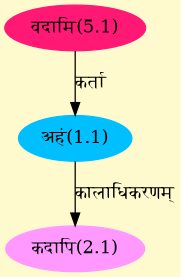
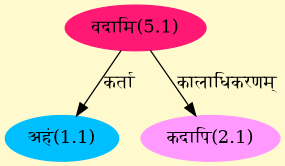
(75, 187) -> (169, 78)
